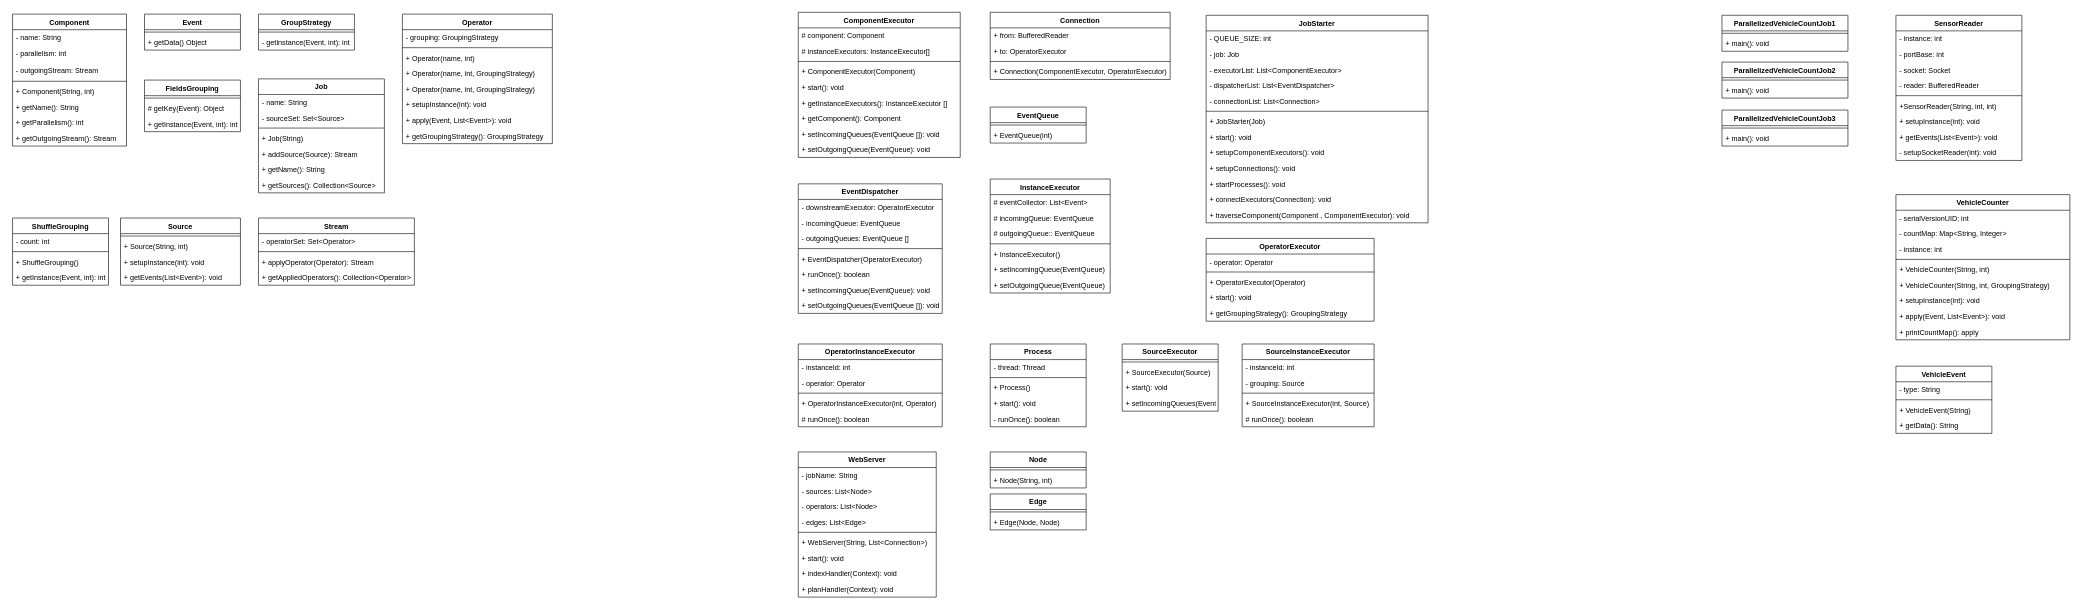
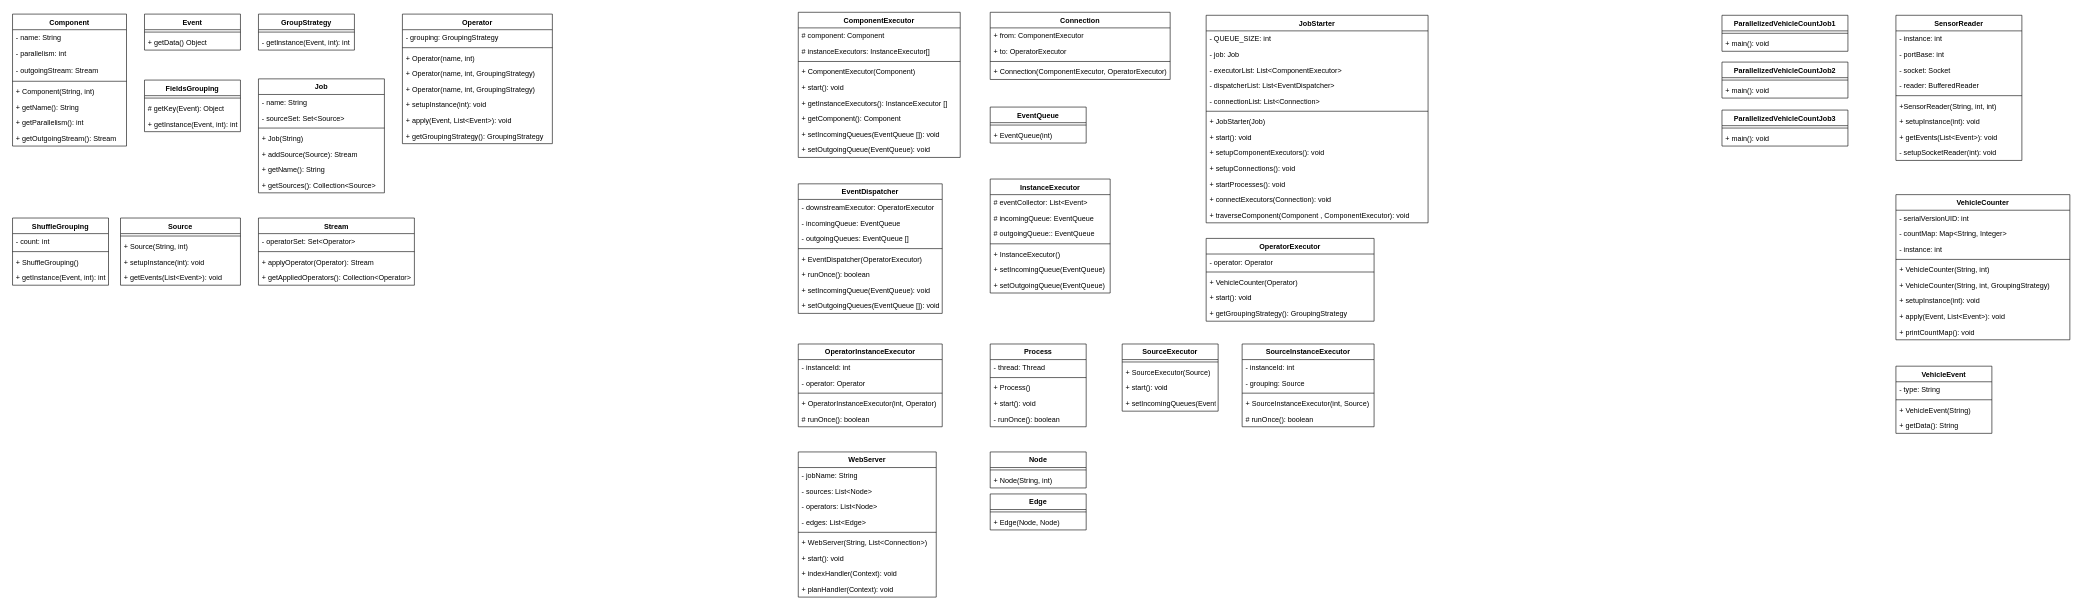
(1036, 36) -> (1042, 36)
(1266, 283) -> (1260, 283)
(1944, 332) -> (1942, 332)
